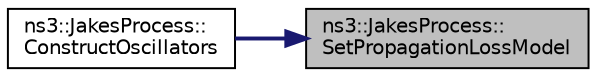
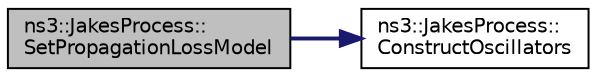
(261, 39) -> (316, 39)
